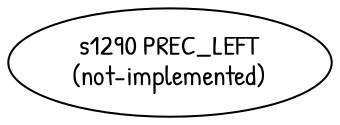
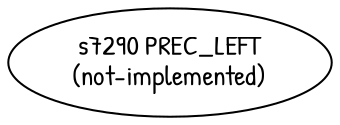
(170, 63) -> (170, 63)
